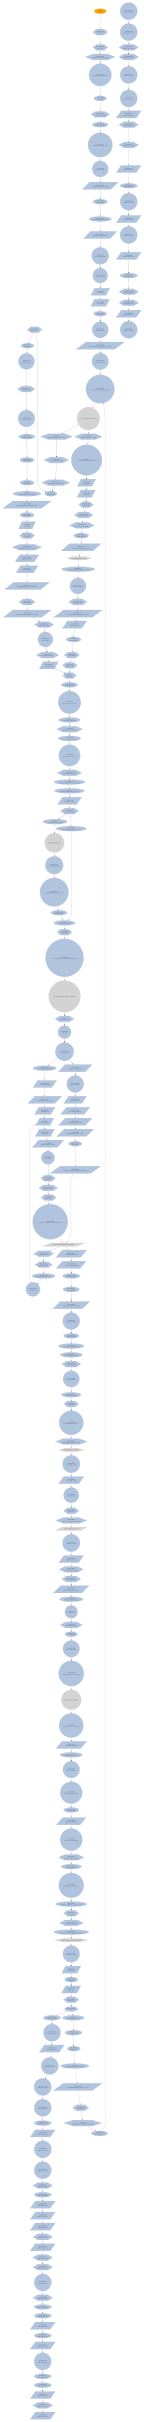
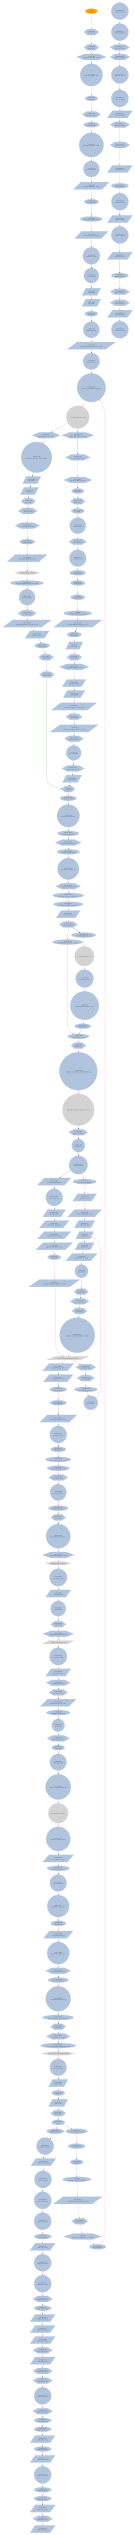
(38, 414) -> (78, 495)
